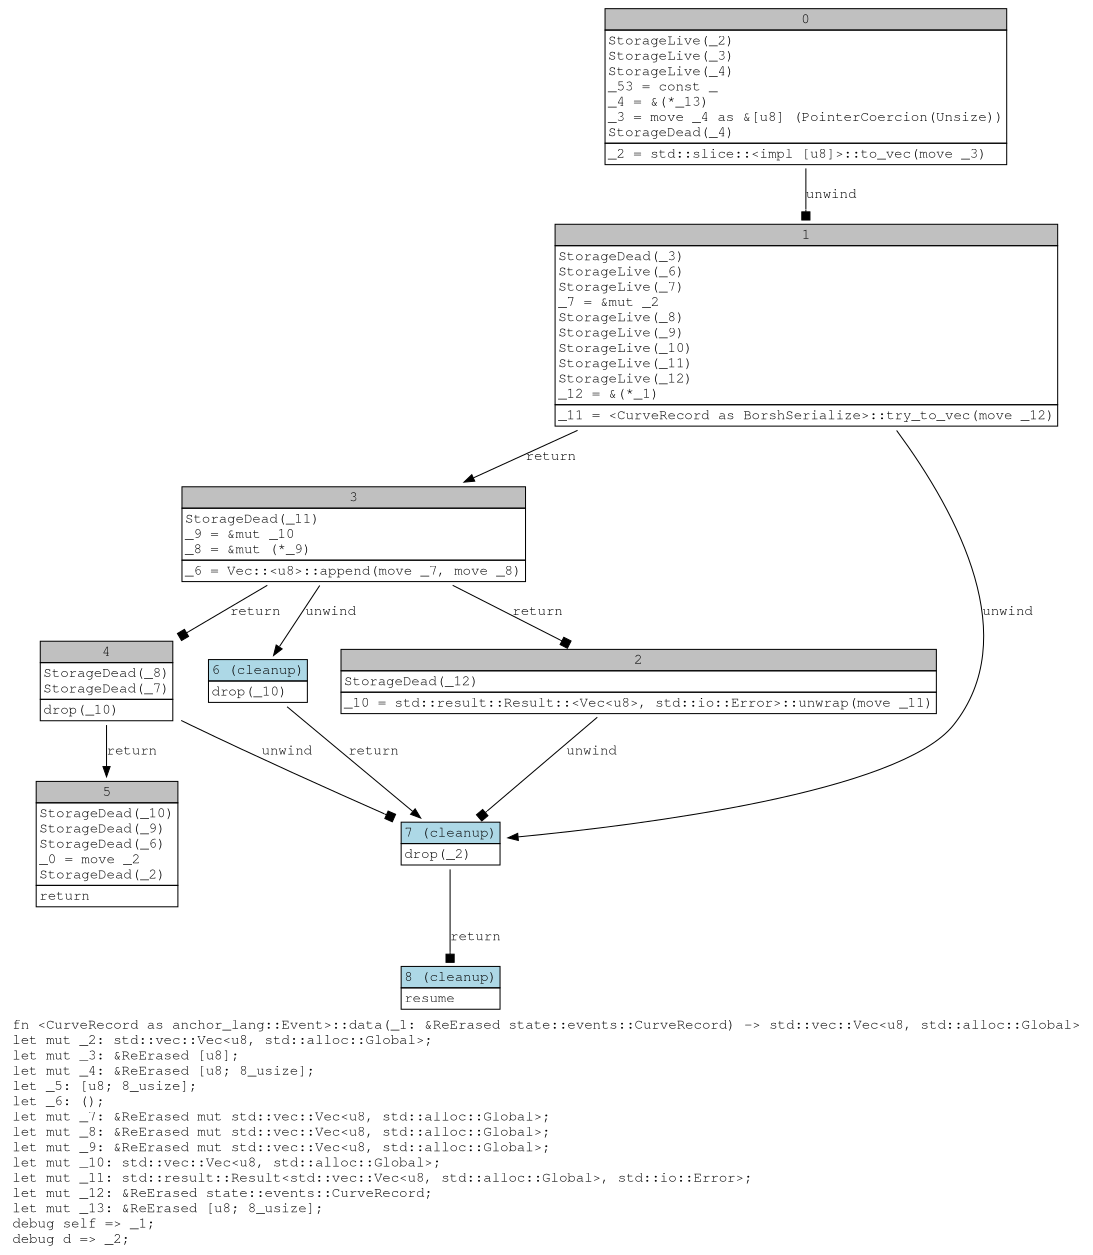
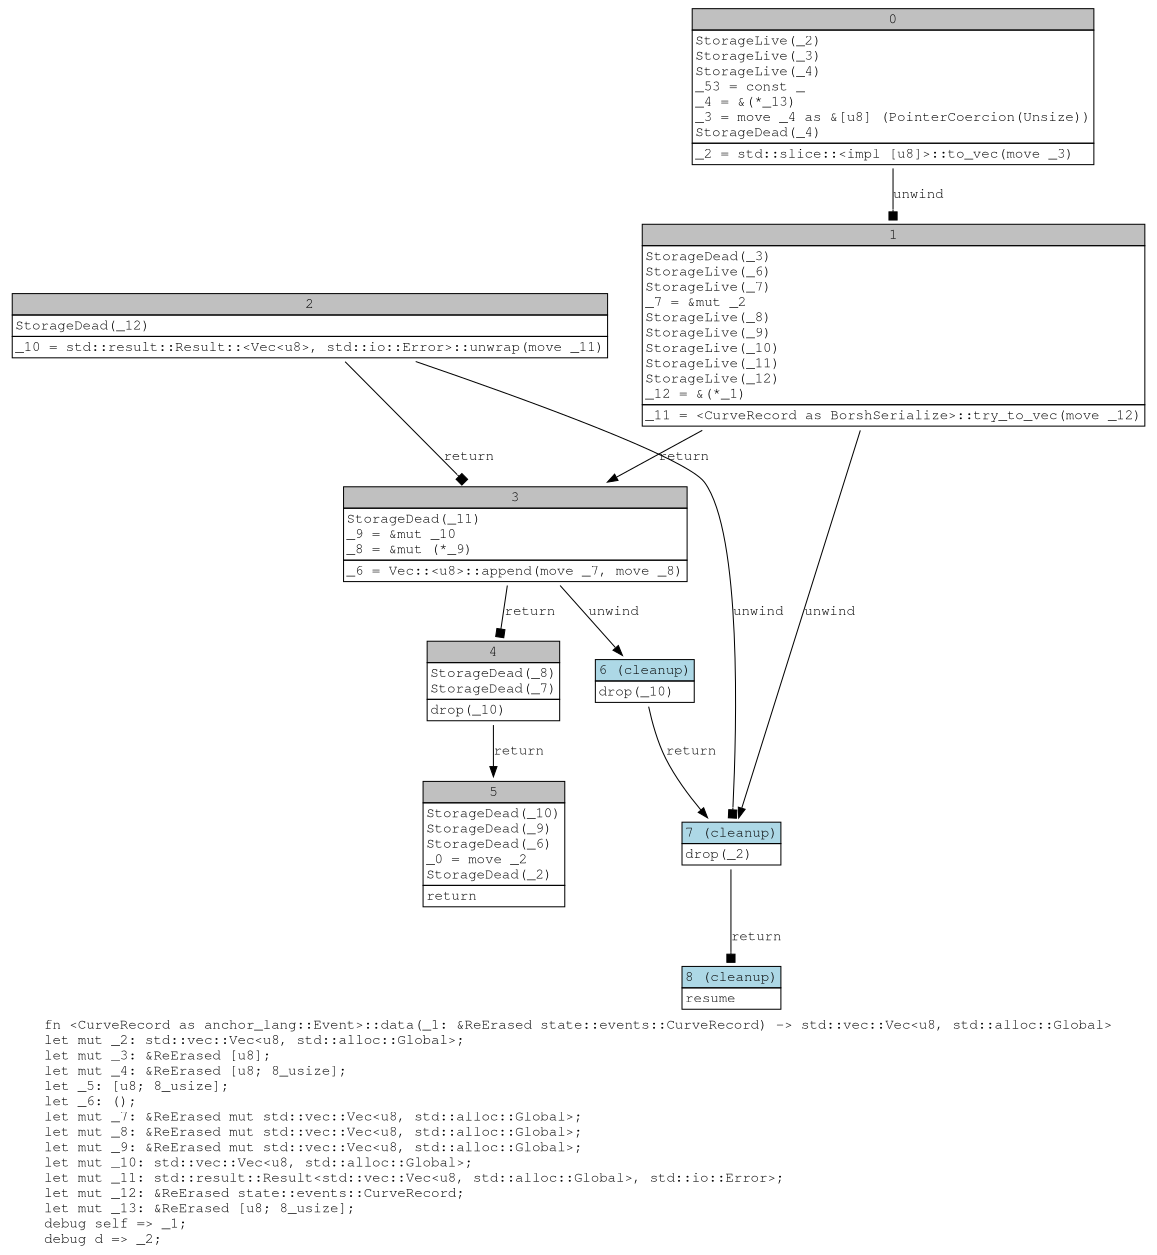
(506, 613) -> (401, 418)
(282, 768) -> none
